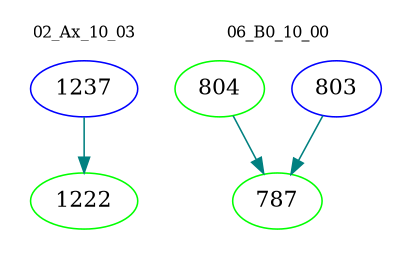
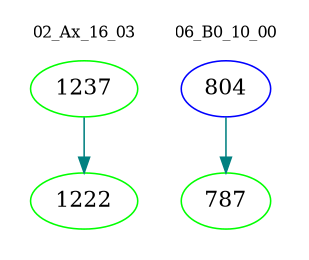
(84, 34) -> (84, 34)
(84, 89) -> (84, 89)
(220, 89) -> (226, 89)
(337, 89) -> none
